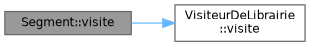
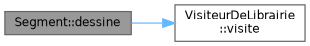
(68, 23) -> (68, 23)
